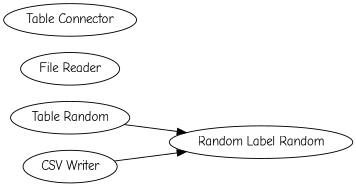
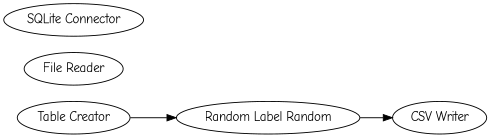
(70, 20) -> (74, 20)
(70, 118) -> (74, 118)
(146, 157) -> (372, 118)
